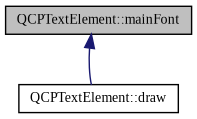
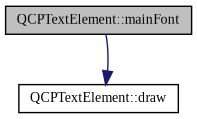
(89, 67) -> (108, 53)
